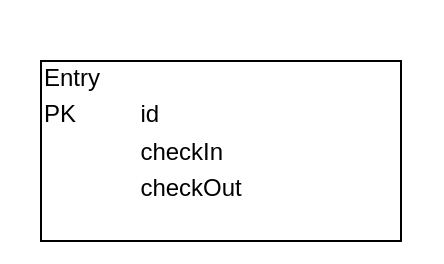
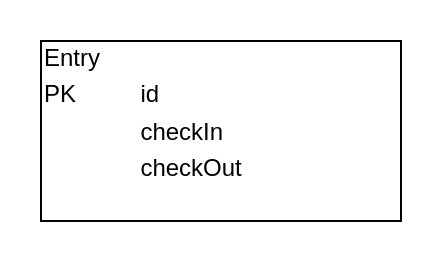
(221, 151) -> (221, 131)
